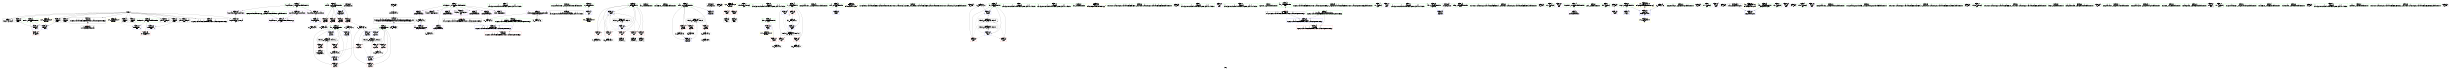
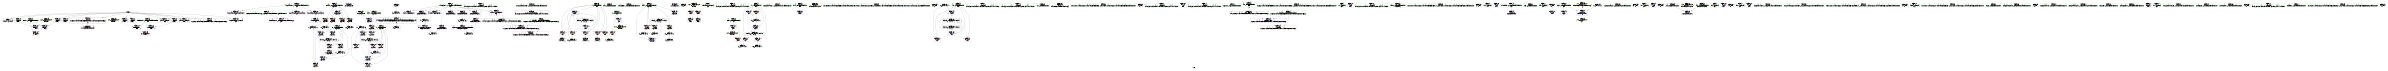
(1460, 6) -> (1398, 6)
none -> (462, 13)
(1574, 14) -> (1511, 14)
none -> (372, 27)
none -> (612, 34)
